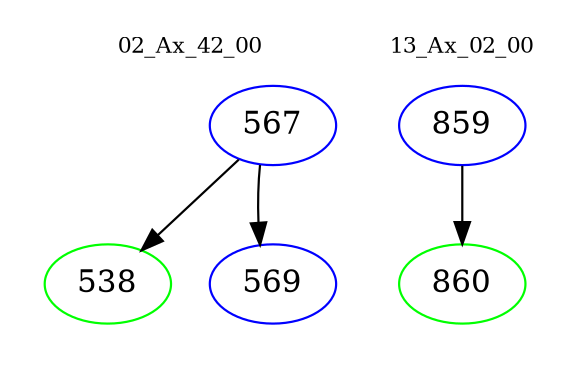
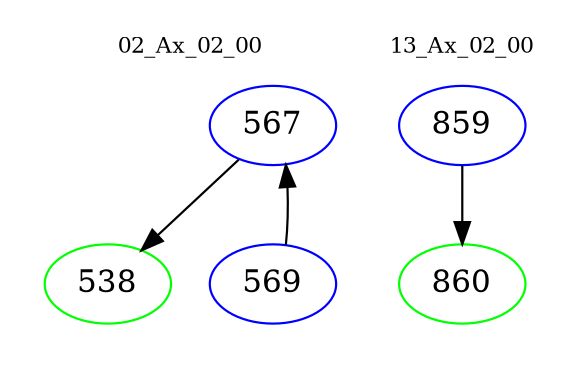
(190, 47) -> (190, 47)
(258, 194) -> (288, 216)
